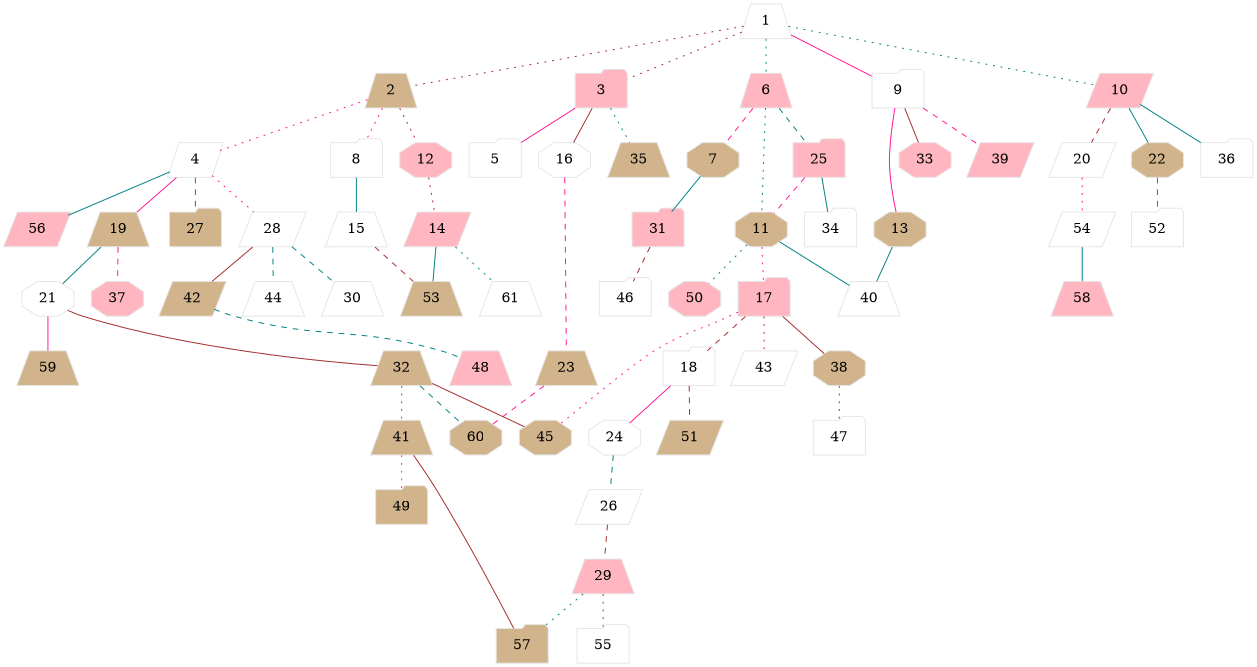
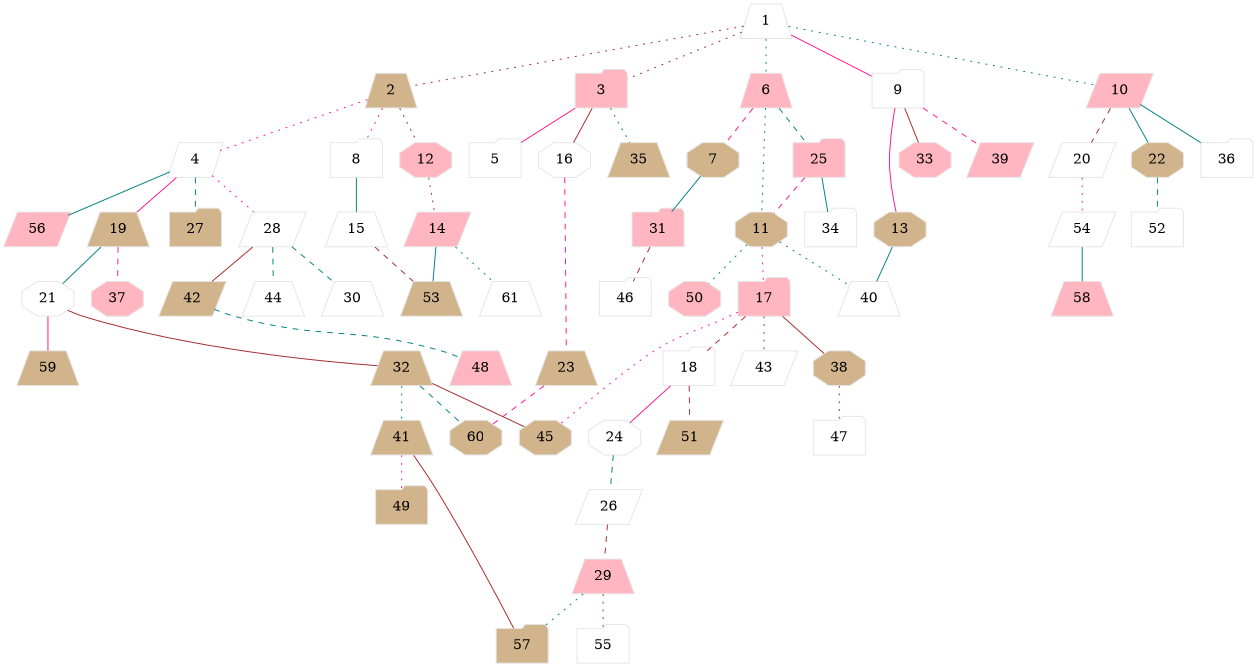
(814, 264) -> (814, 264)
